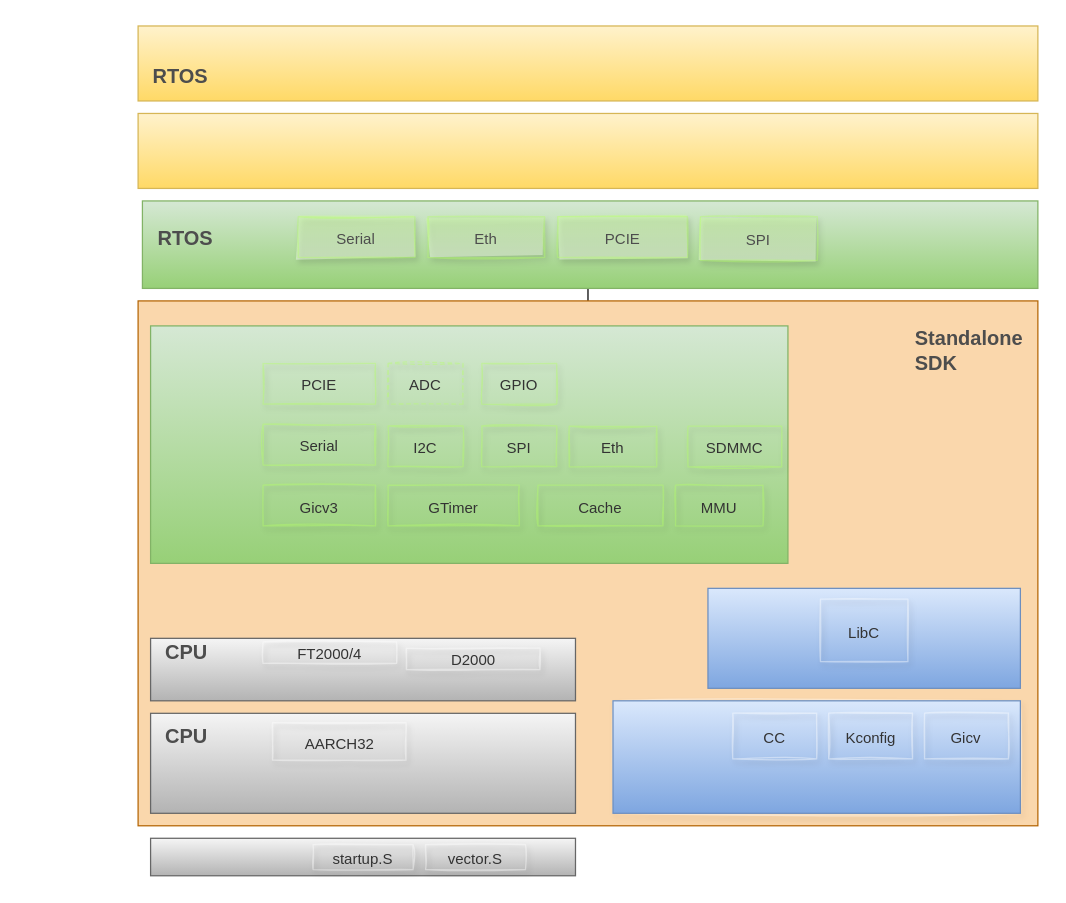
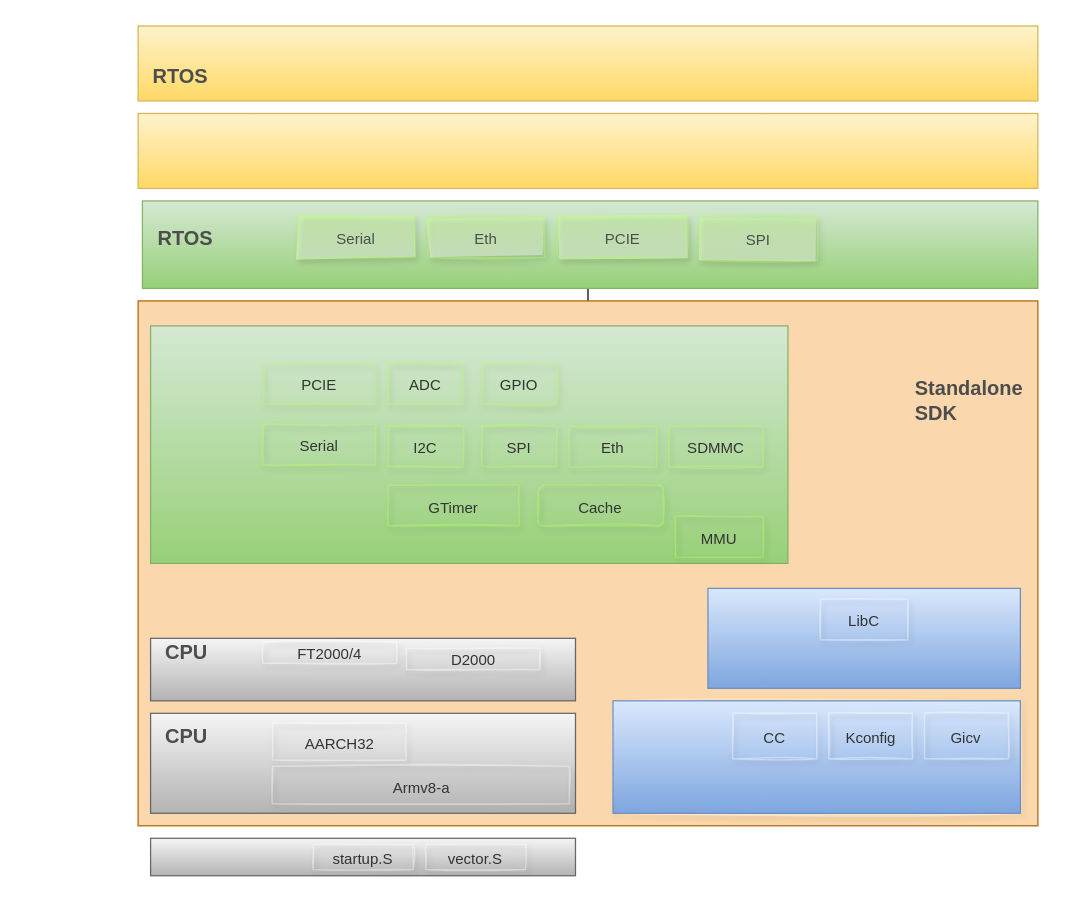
(969, 351) -> (969, 401)
(426, 384) -> (426, 384)
(735, 446) -> (716, 446)
(319, 505) -> none
(601, 505) -> (601, 505)
(719, 505) -> (719, 536)
(864, 630) -> (864, 619)
none -> (421, 785)
